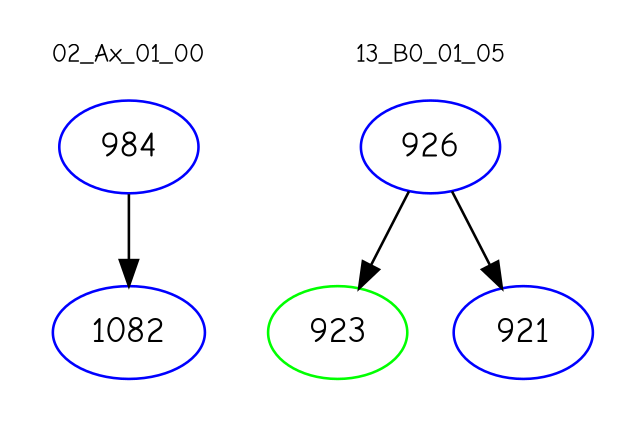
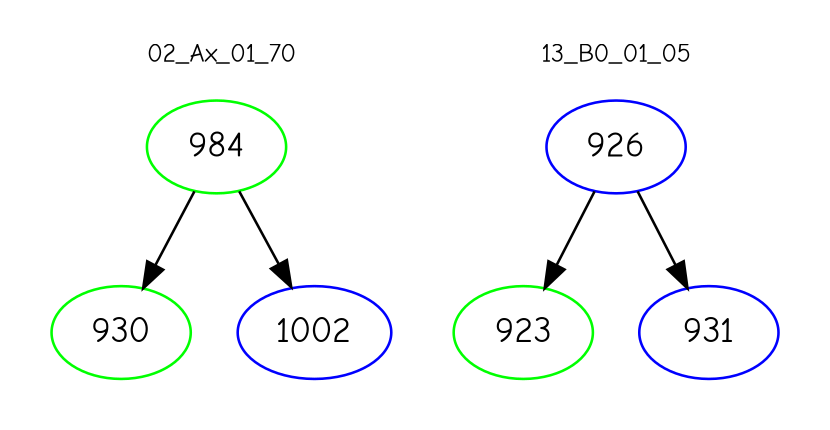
(129, 55) -> (222, 55)
(129, 147) -> (217, 147)
none -> (121, 333)
(129, 333) -> (314, 333)
(523, 333) -> (709, 333)
